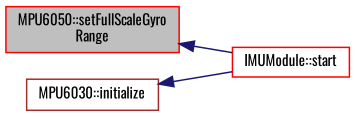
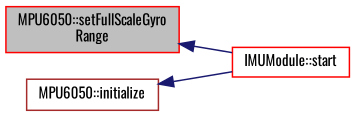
(93, 95) -> (93, 95)
